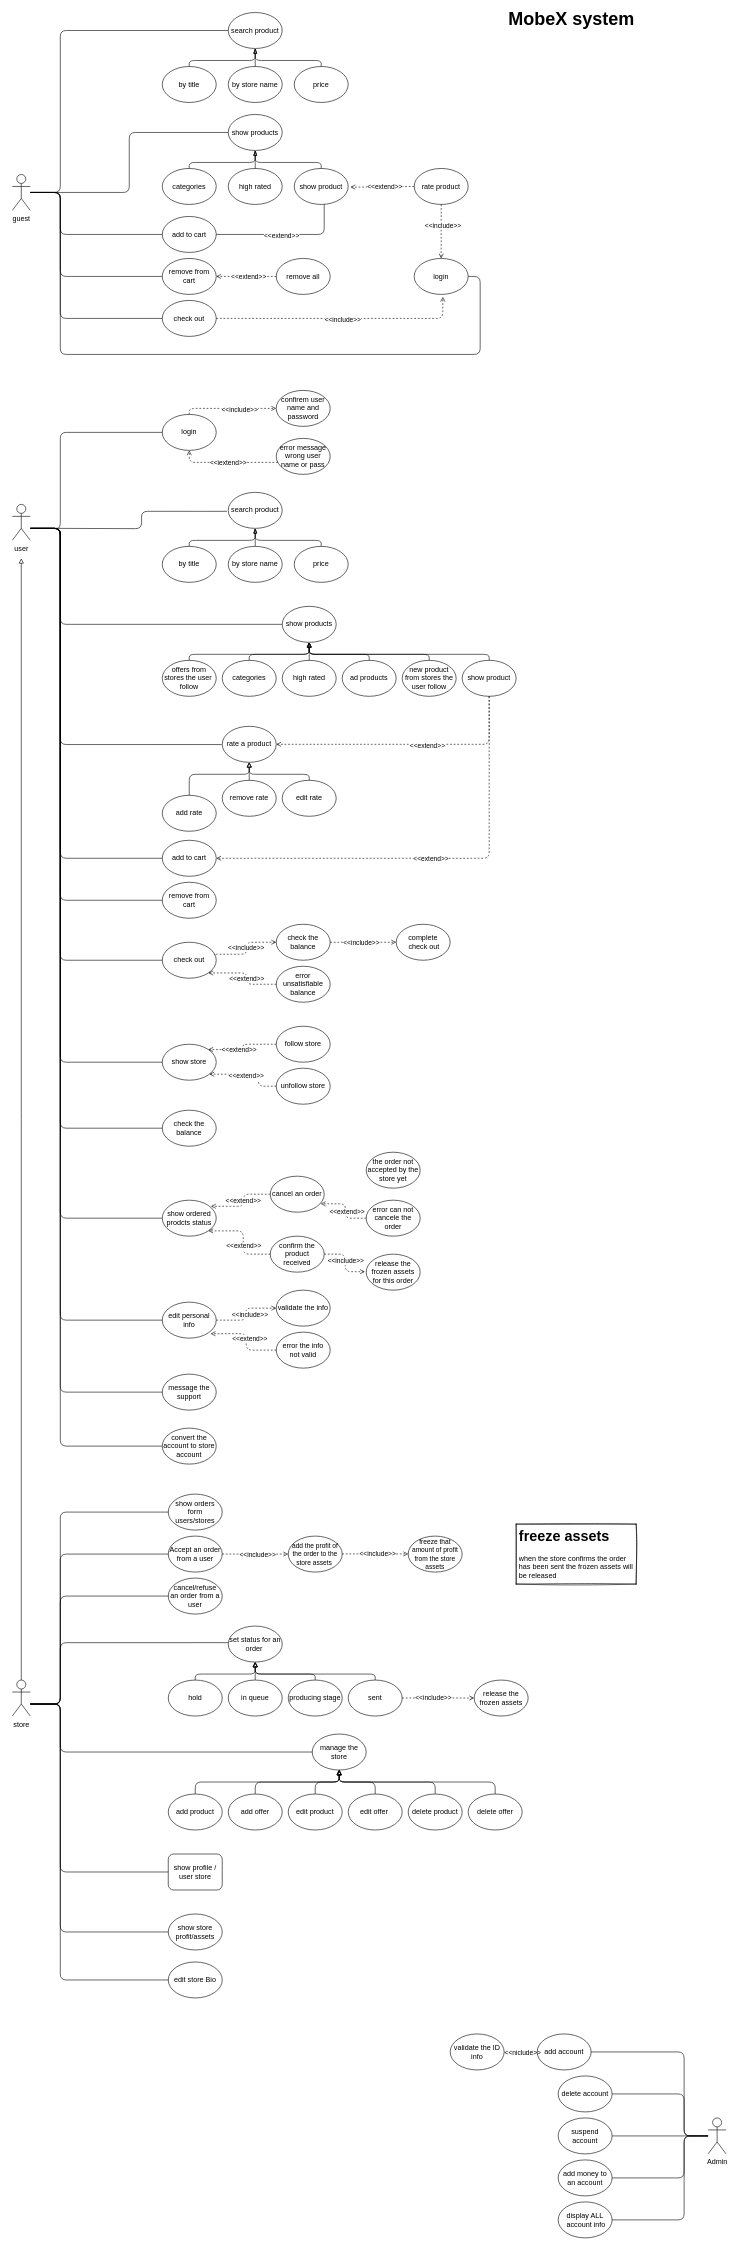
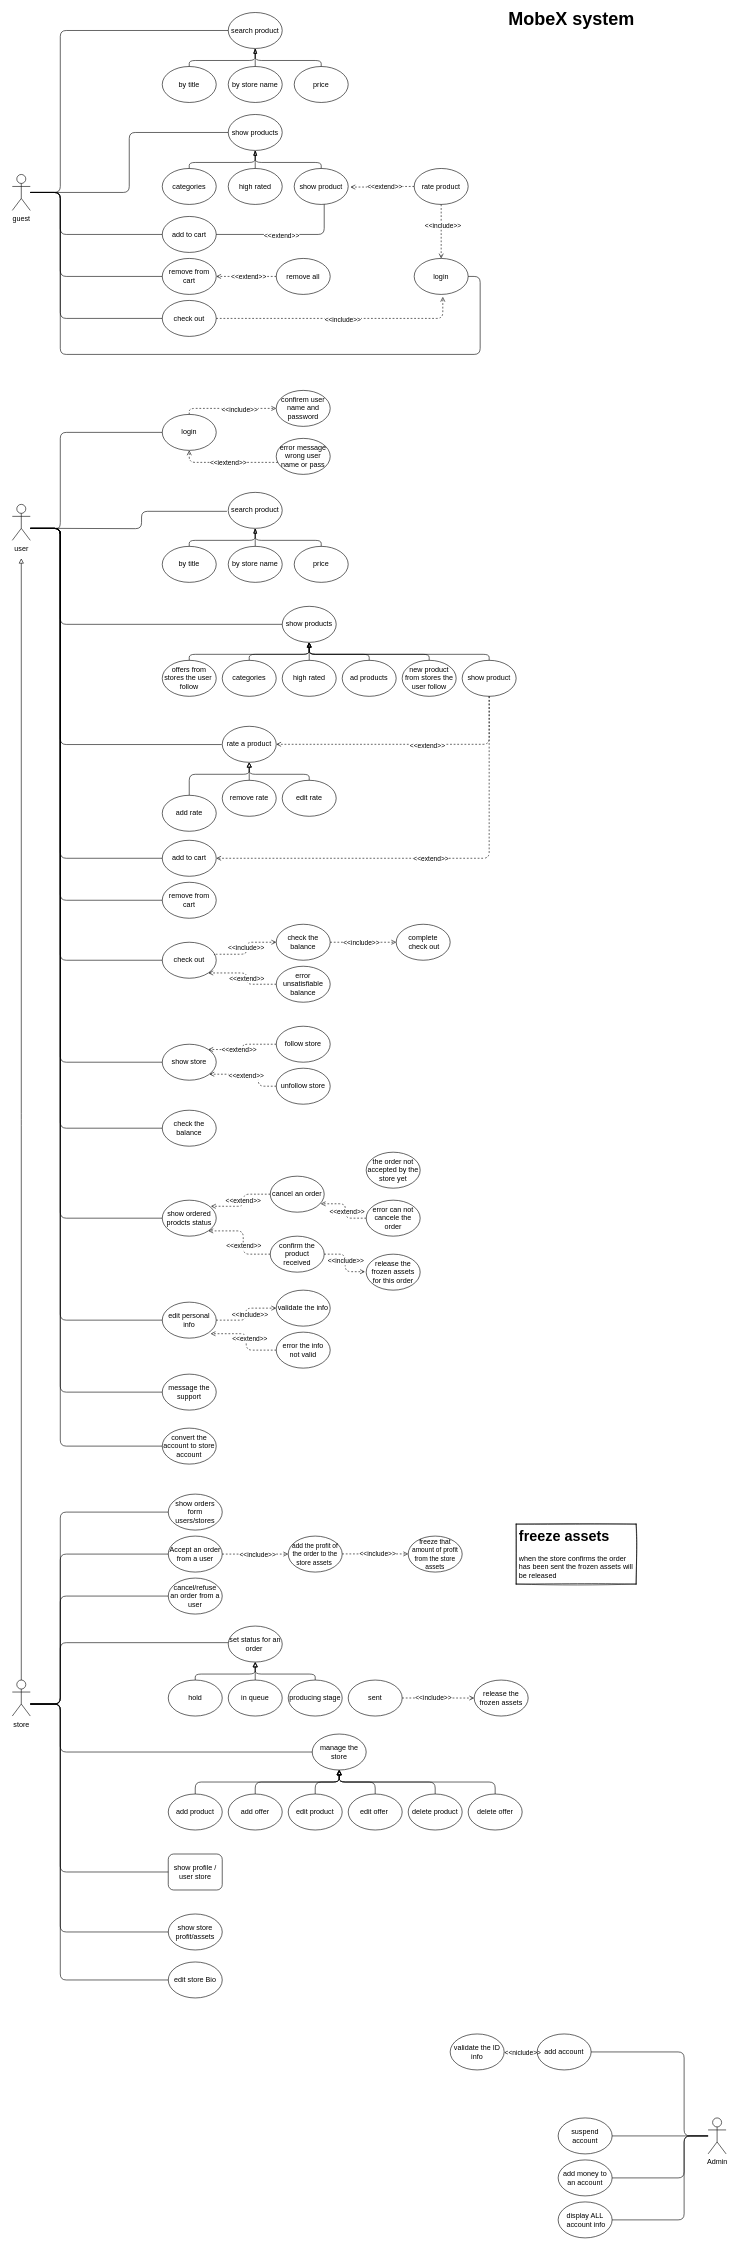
(349, 1674) -> none
(585, 2094) -> none
(647, 2094) -> none
